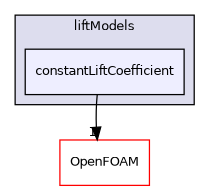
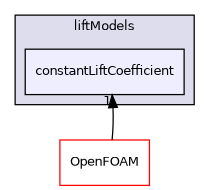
(96, 113) -> (113, 124)
